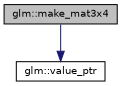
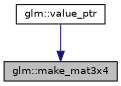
(61, 38) -> (61, 38)
